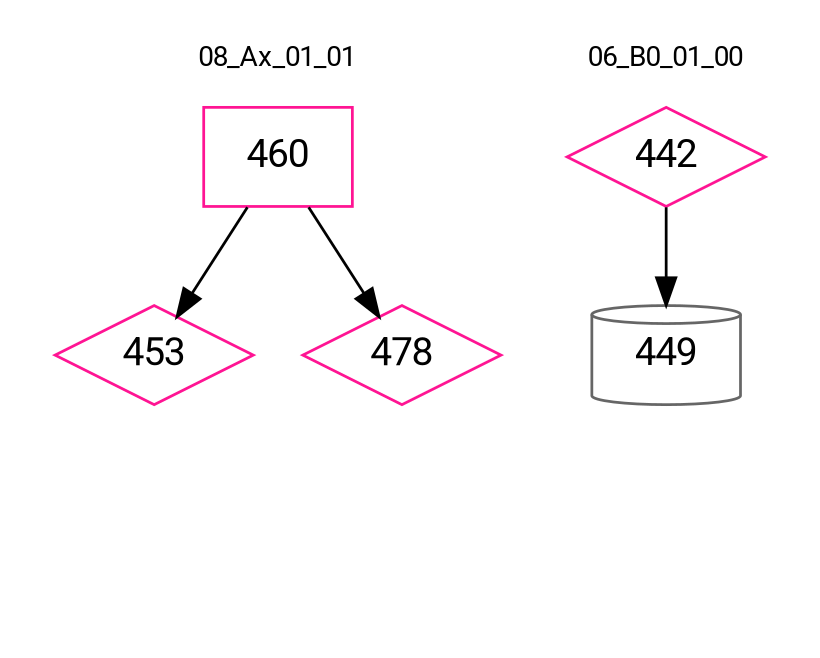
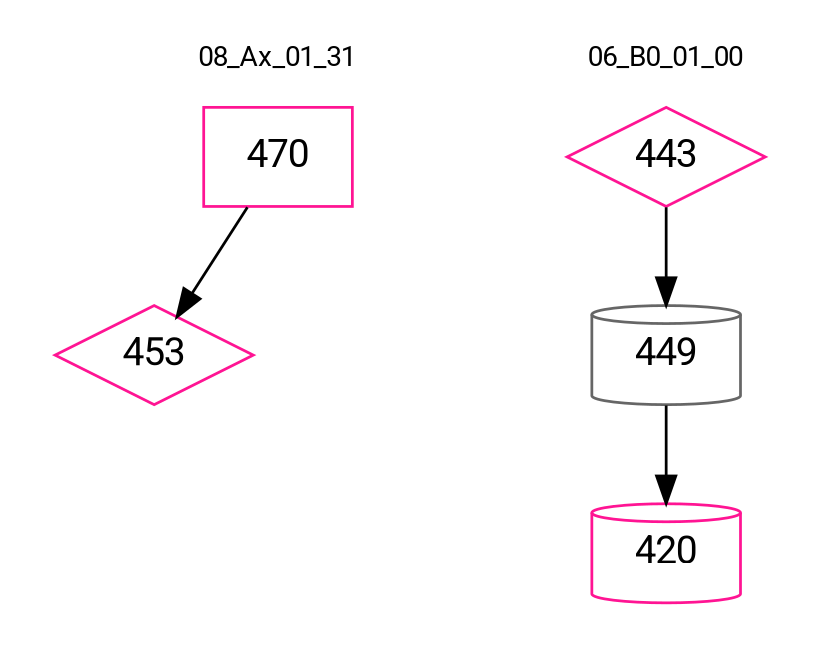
(278, 59) -> (278, 59)
(278, 157) -> (278, 157)
(666, 157) -> (666, 157)
(402, 355) -> none
none -> (666, 553)
